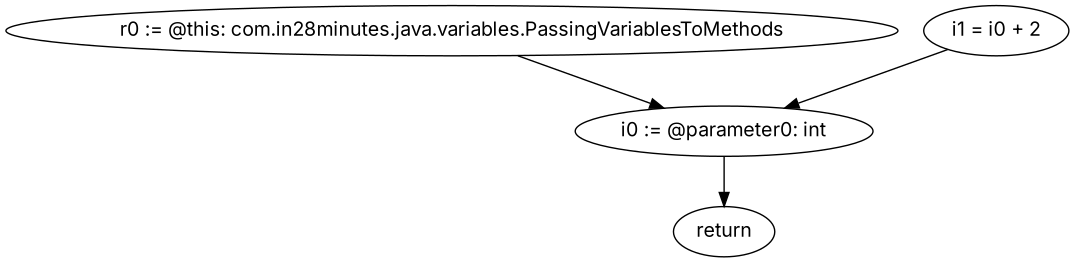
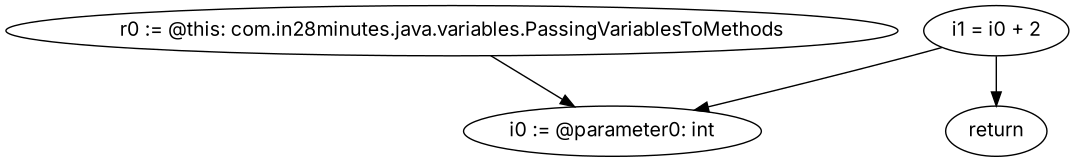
(724, 175) -> (996, 74)
